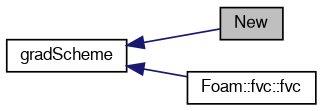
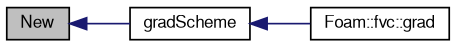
(182, 36) -> (108, 24)
(252, 88) -> (380, 24)
